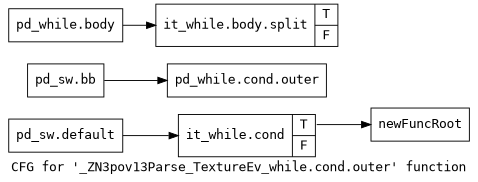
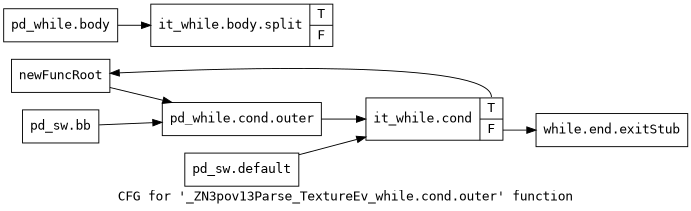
none -> (136, 94)
none -> (339, 119)
none -> (612, 130)
